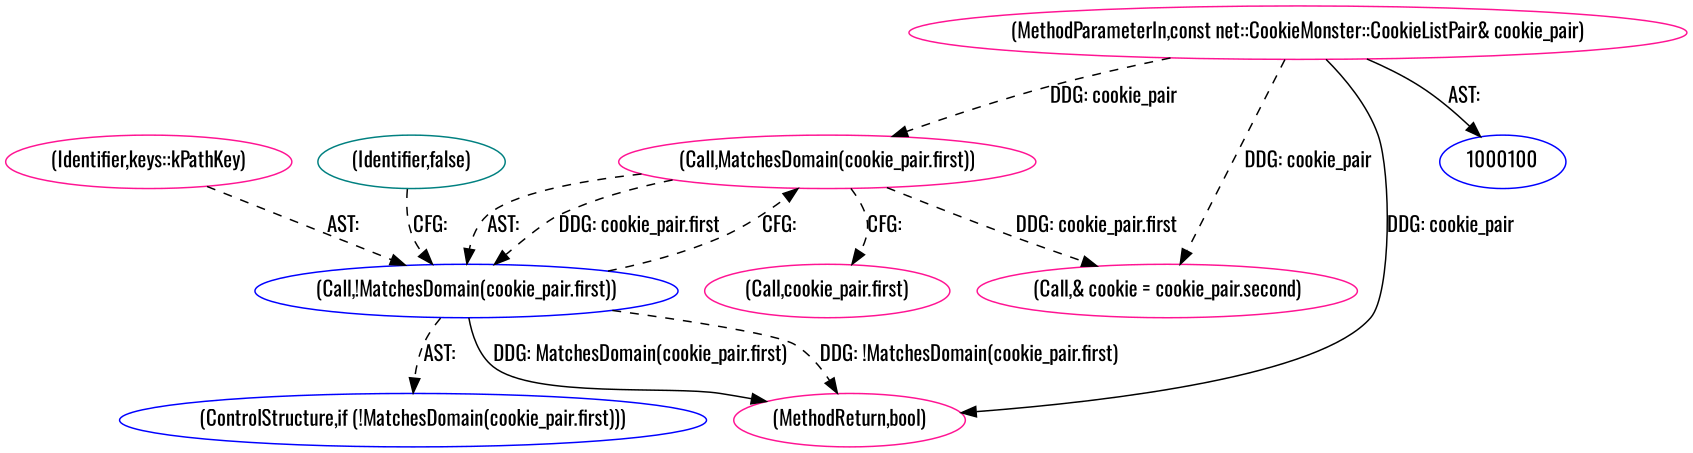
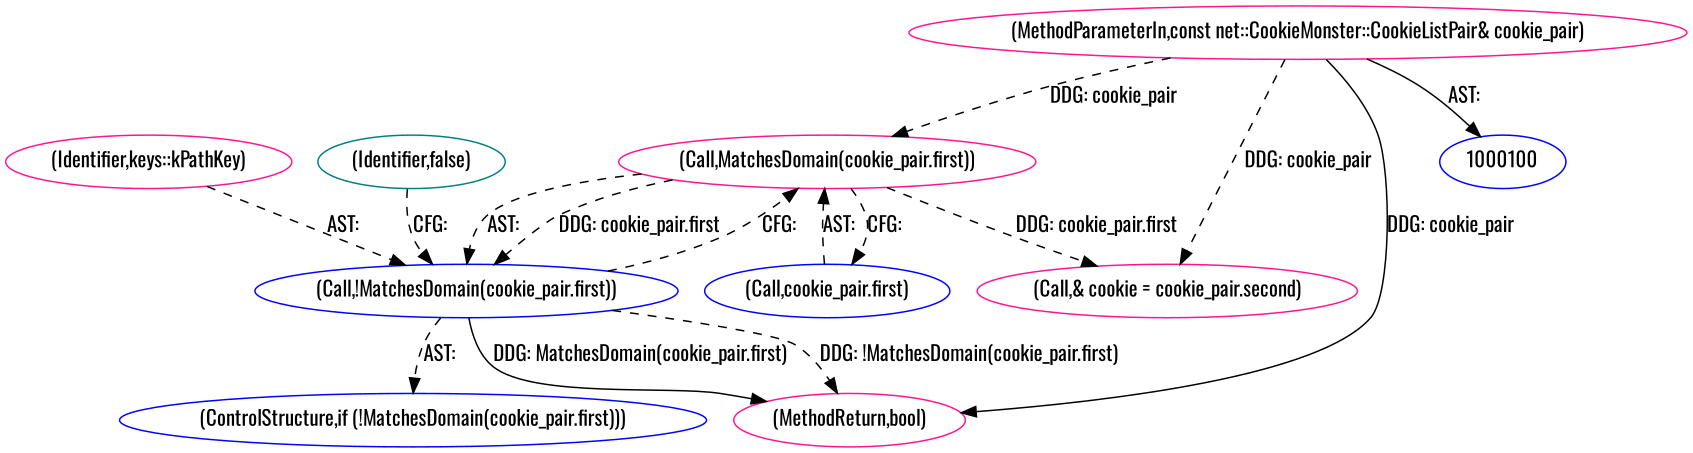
none -> (823, 234)
(827, 291) -> (827, 291)
